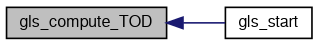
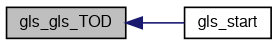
(87, 23) -> (66, 23)
